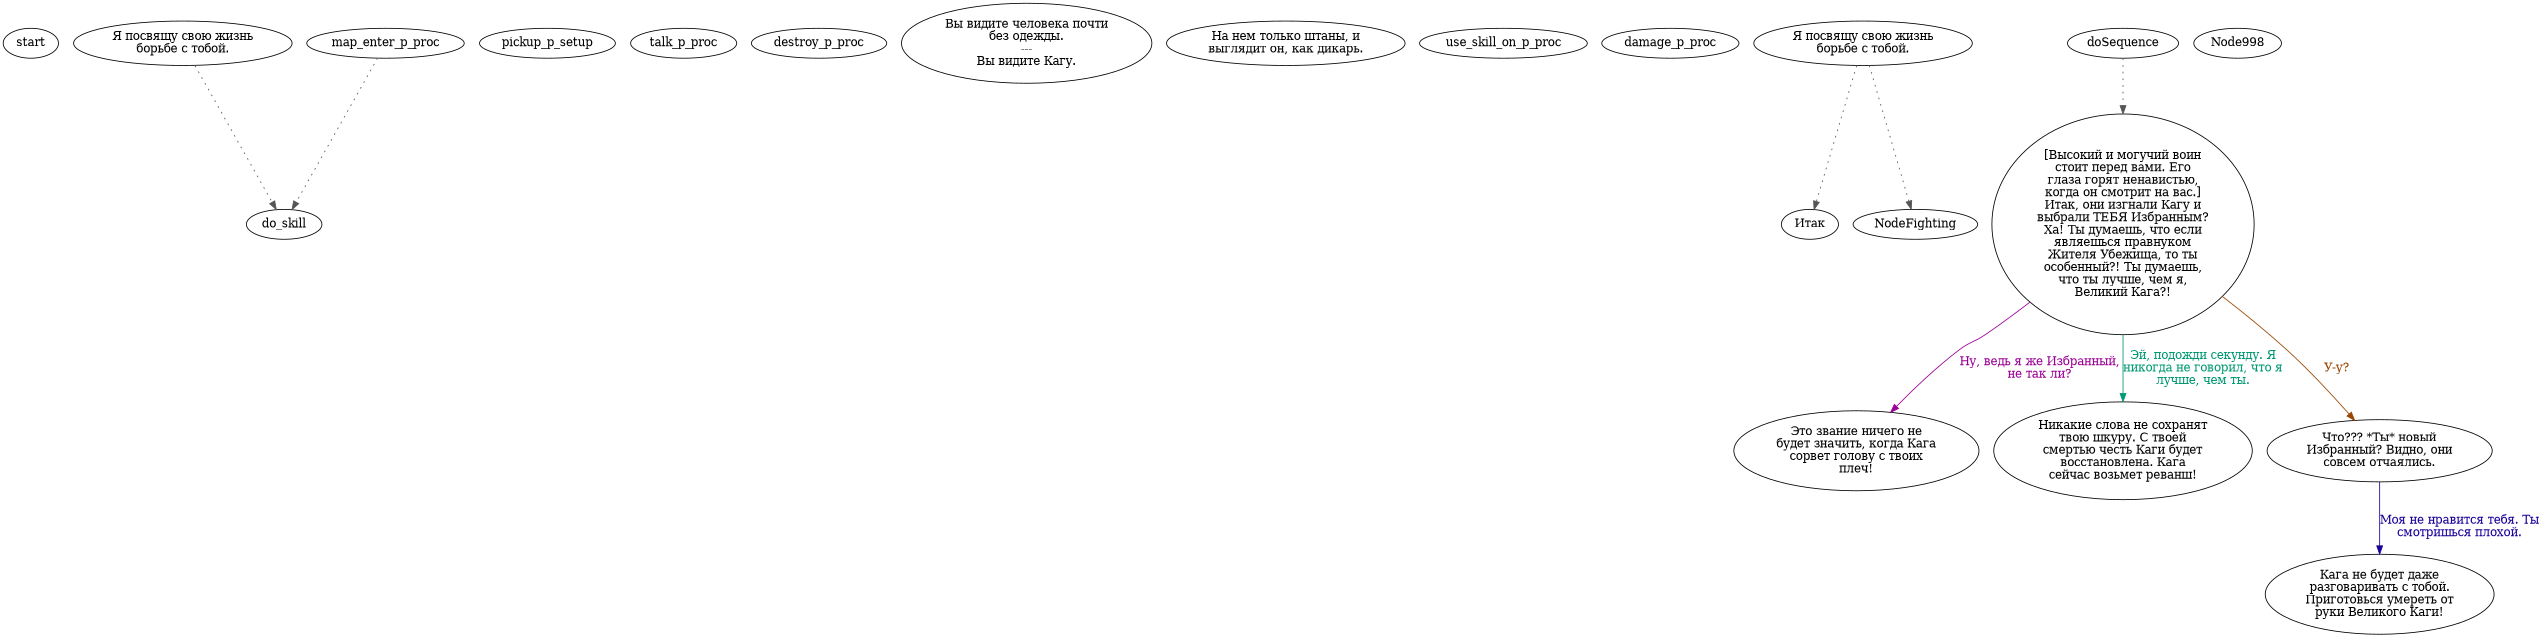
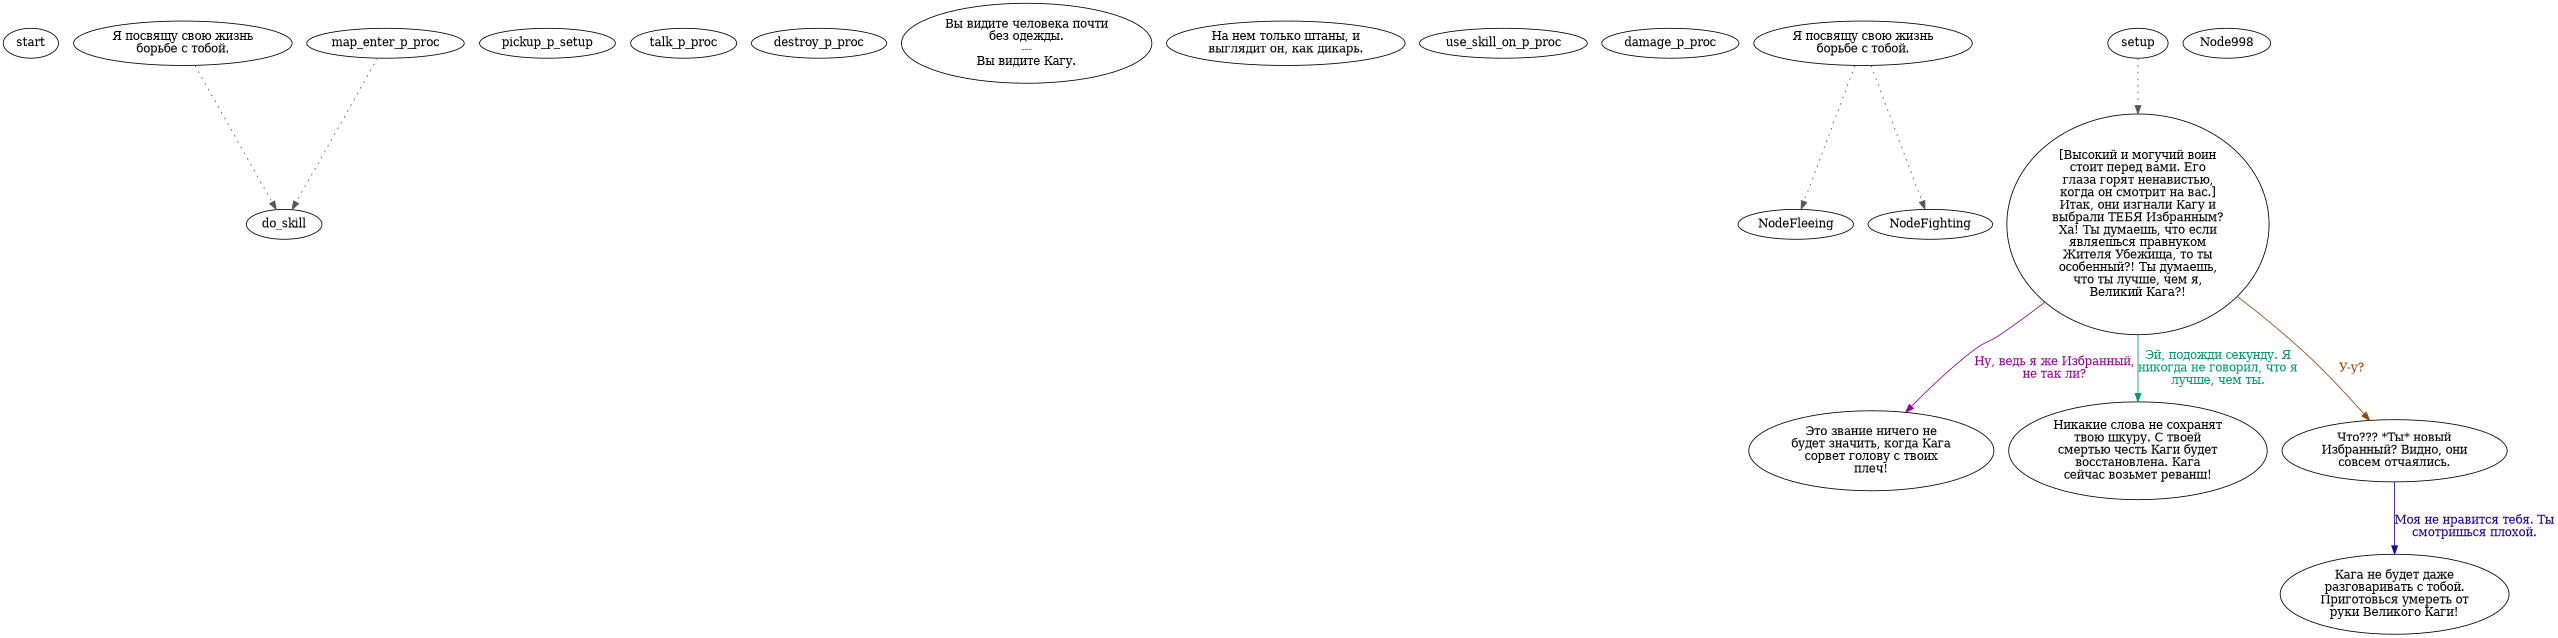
(2123, 43) -> (2138, 43)
(1810, 224) -> (1796, 224)
